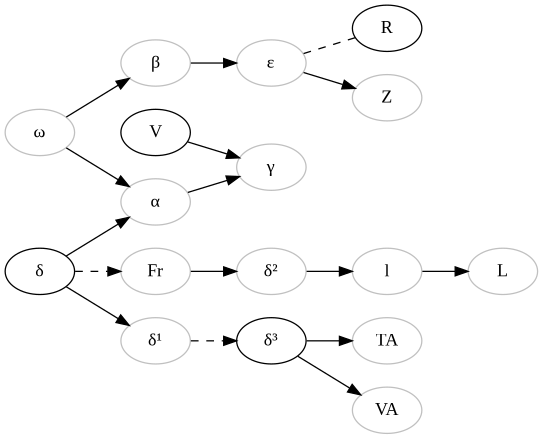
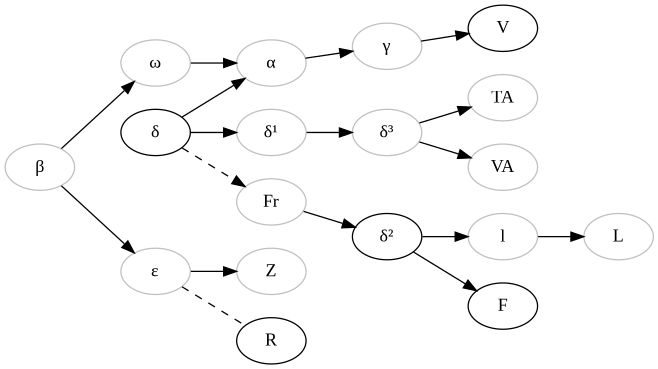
(92, 101) -> (93, 120)
(207, 148) -> (439, 38)
(271, 271) -> (387, 237)
none -> (503, 306)
(207, 341) -> (323, 132)
(271, 341) -> (387, 132)
